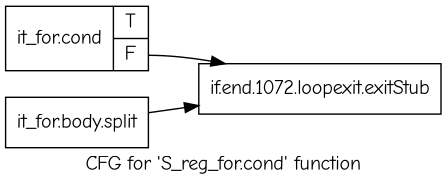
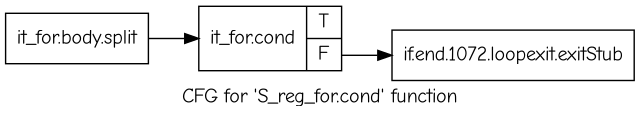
(167, 110) -> (167, 38)
